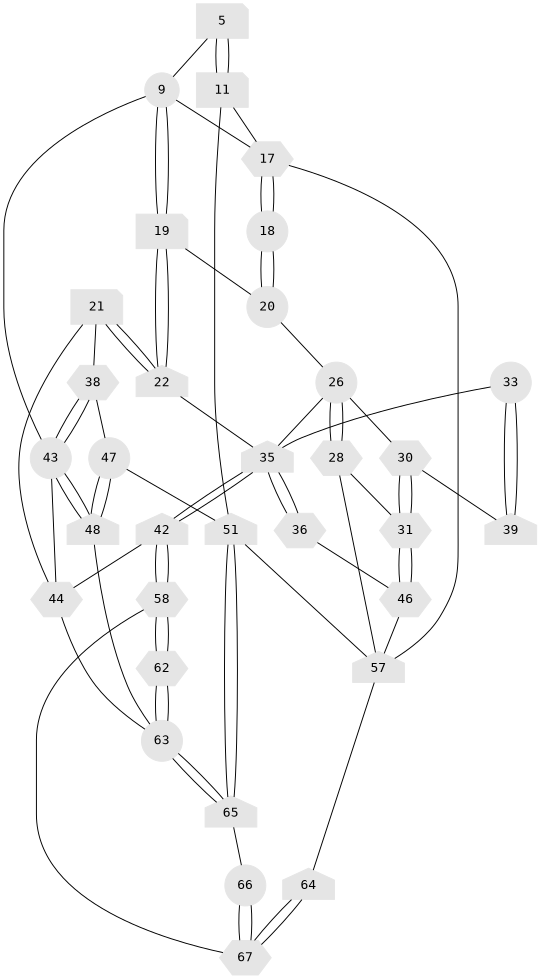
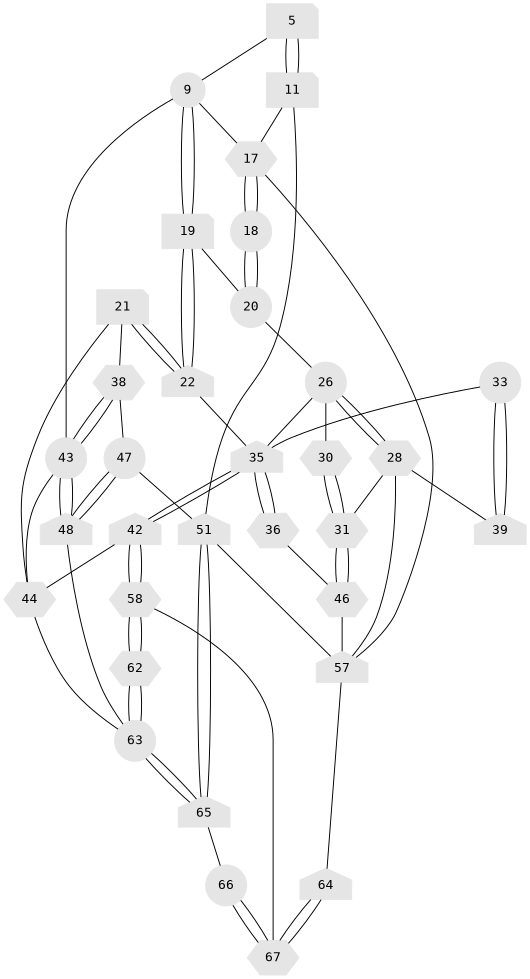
(465, 499) -> (449, 495)
